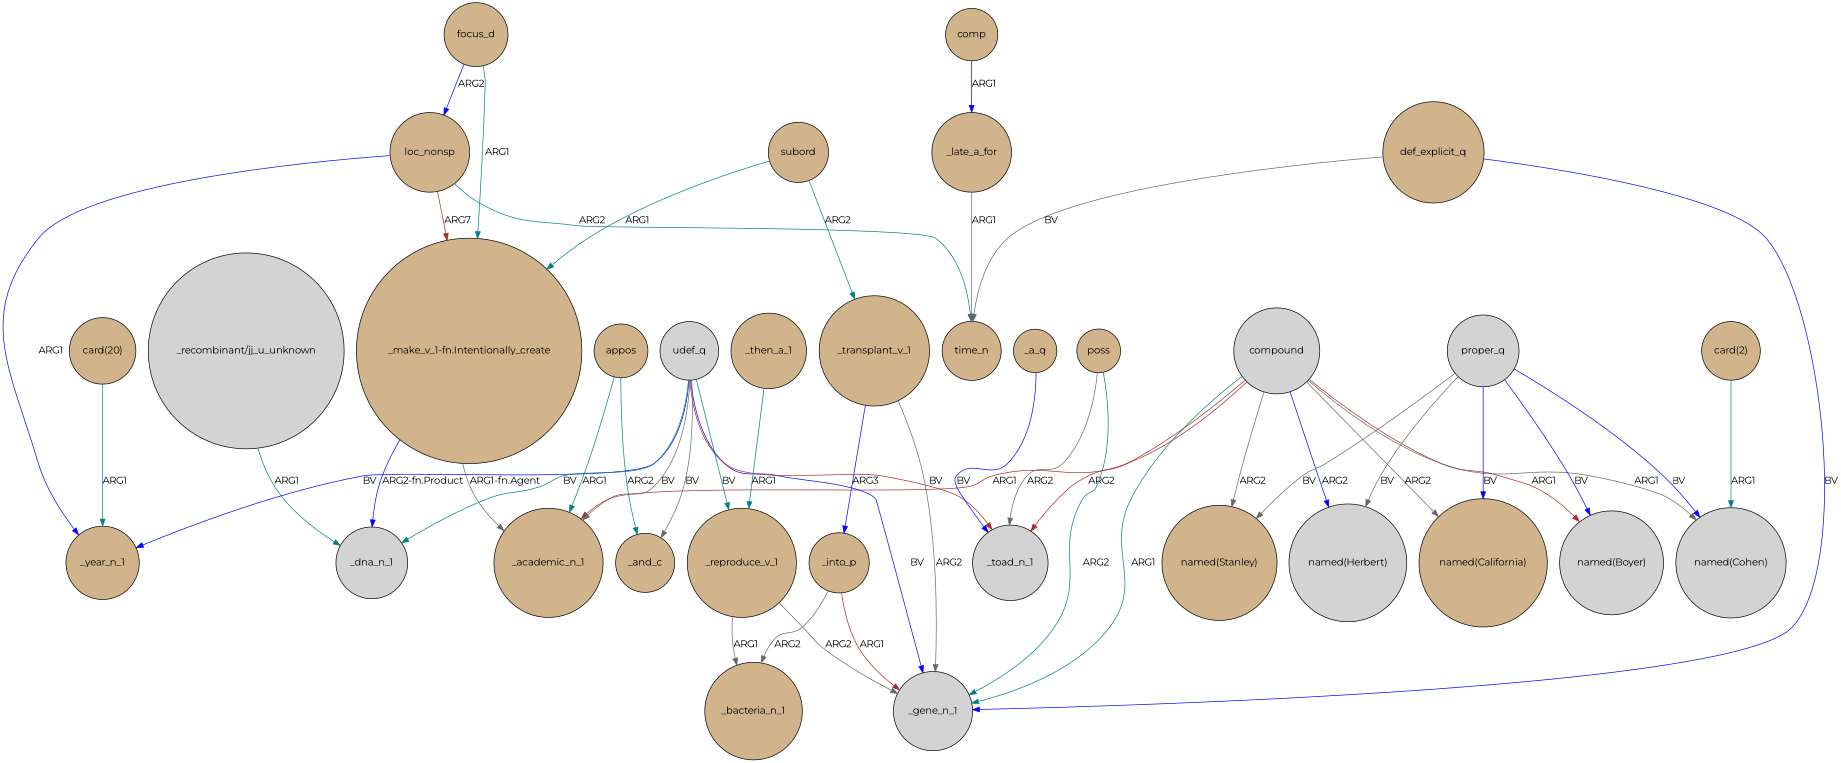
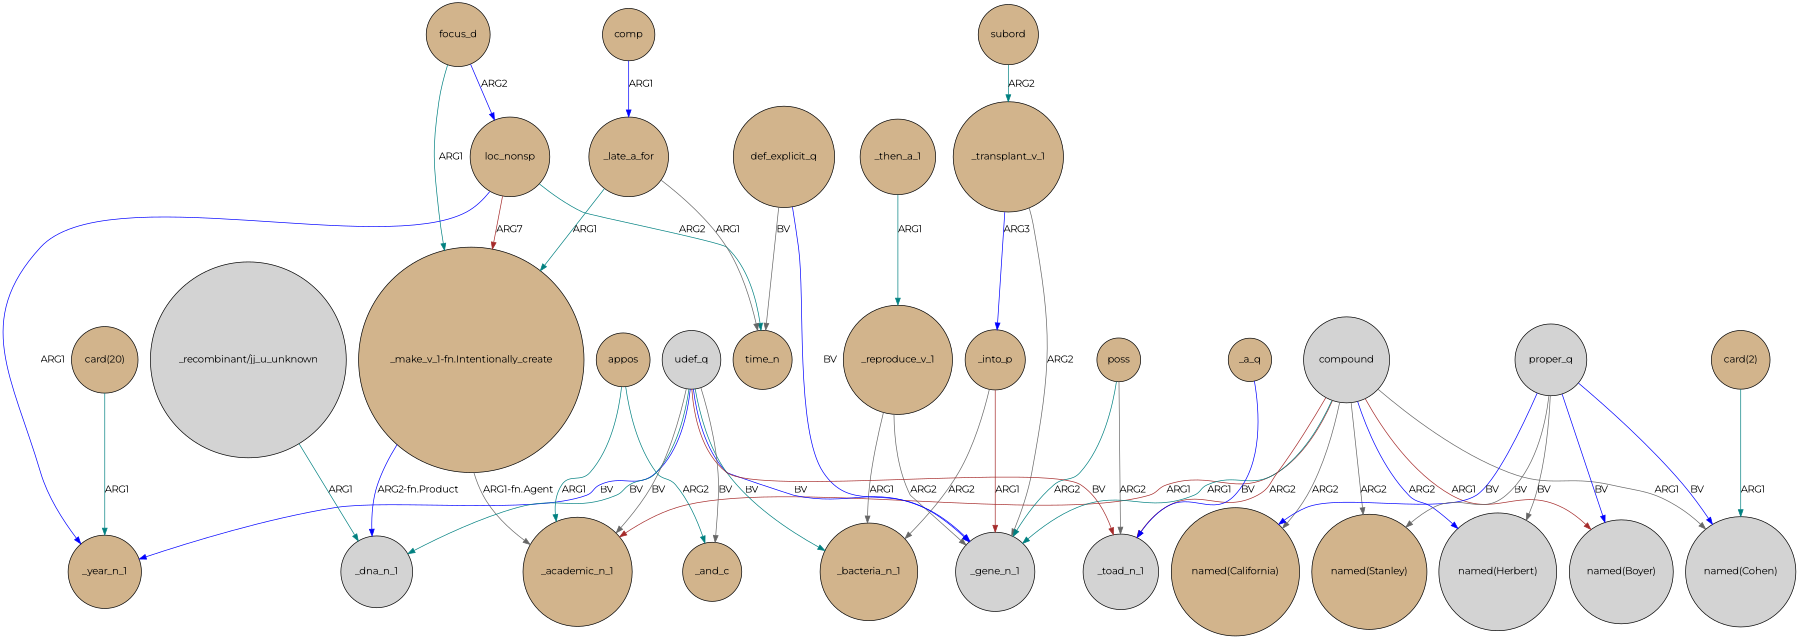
(656, 202) -> (575, 227)
(711, 438) -> (736, 484)
